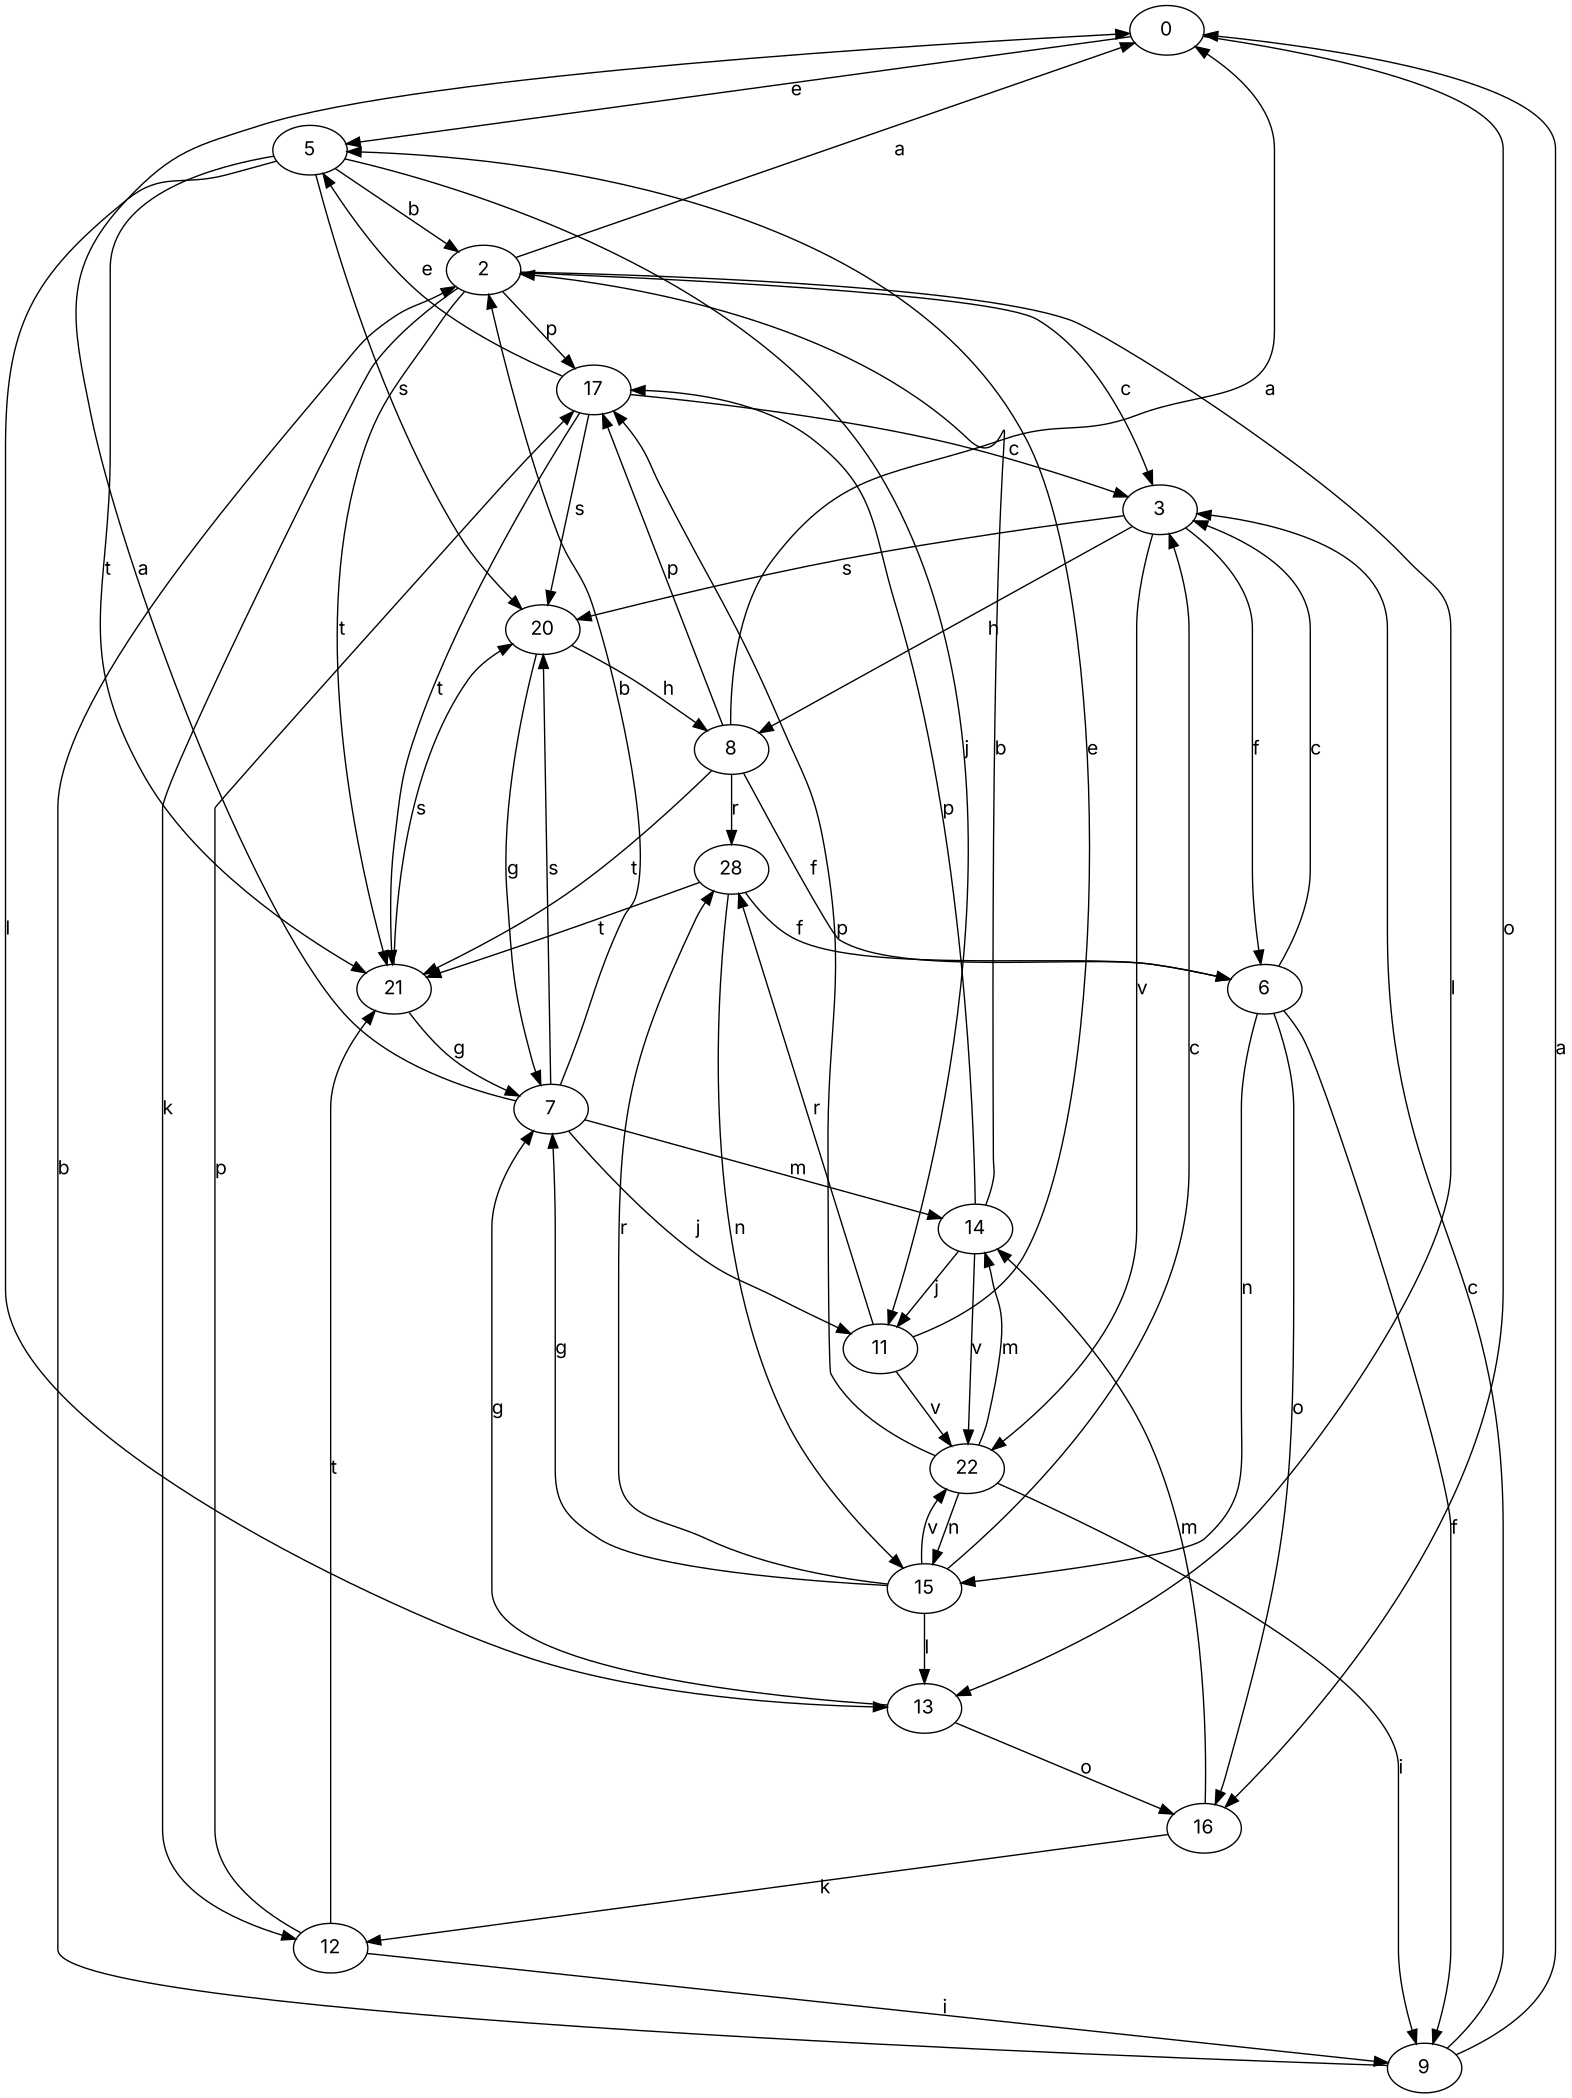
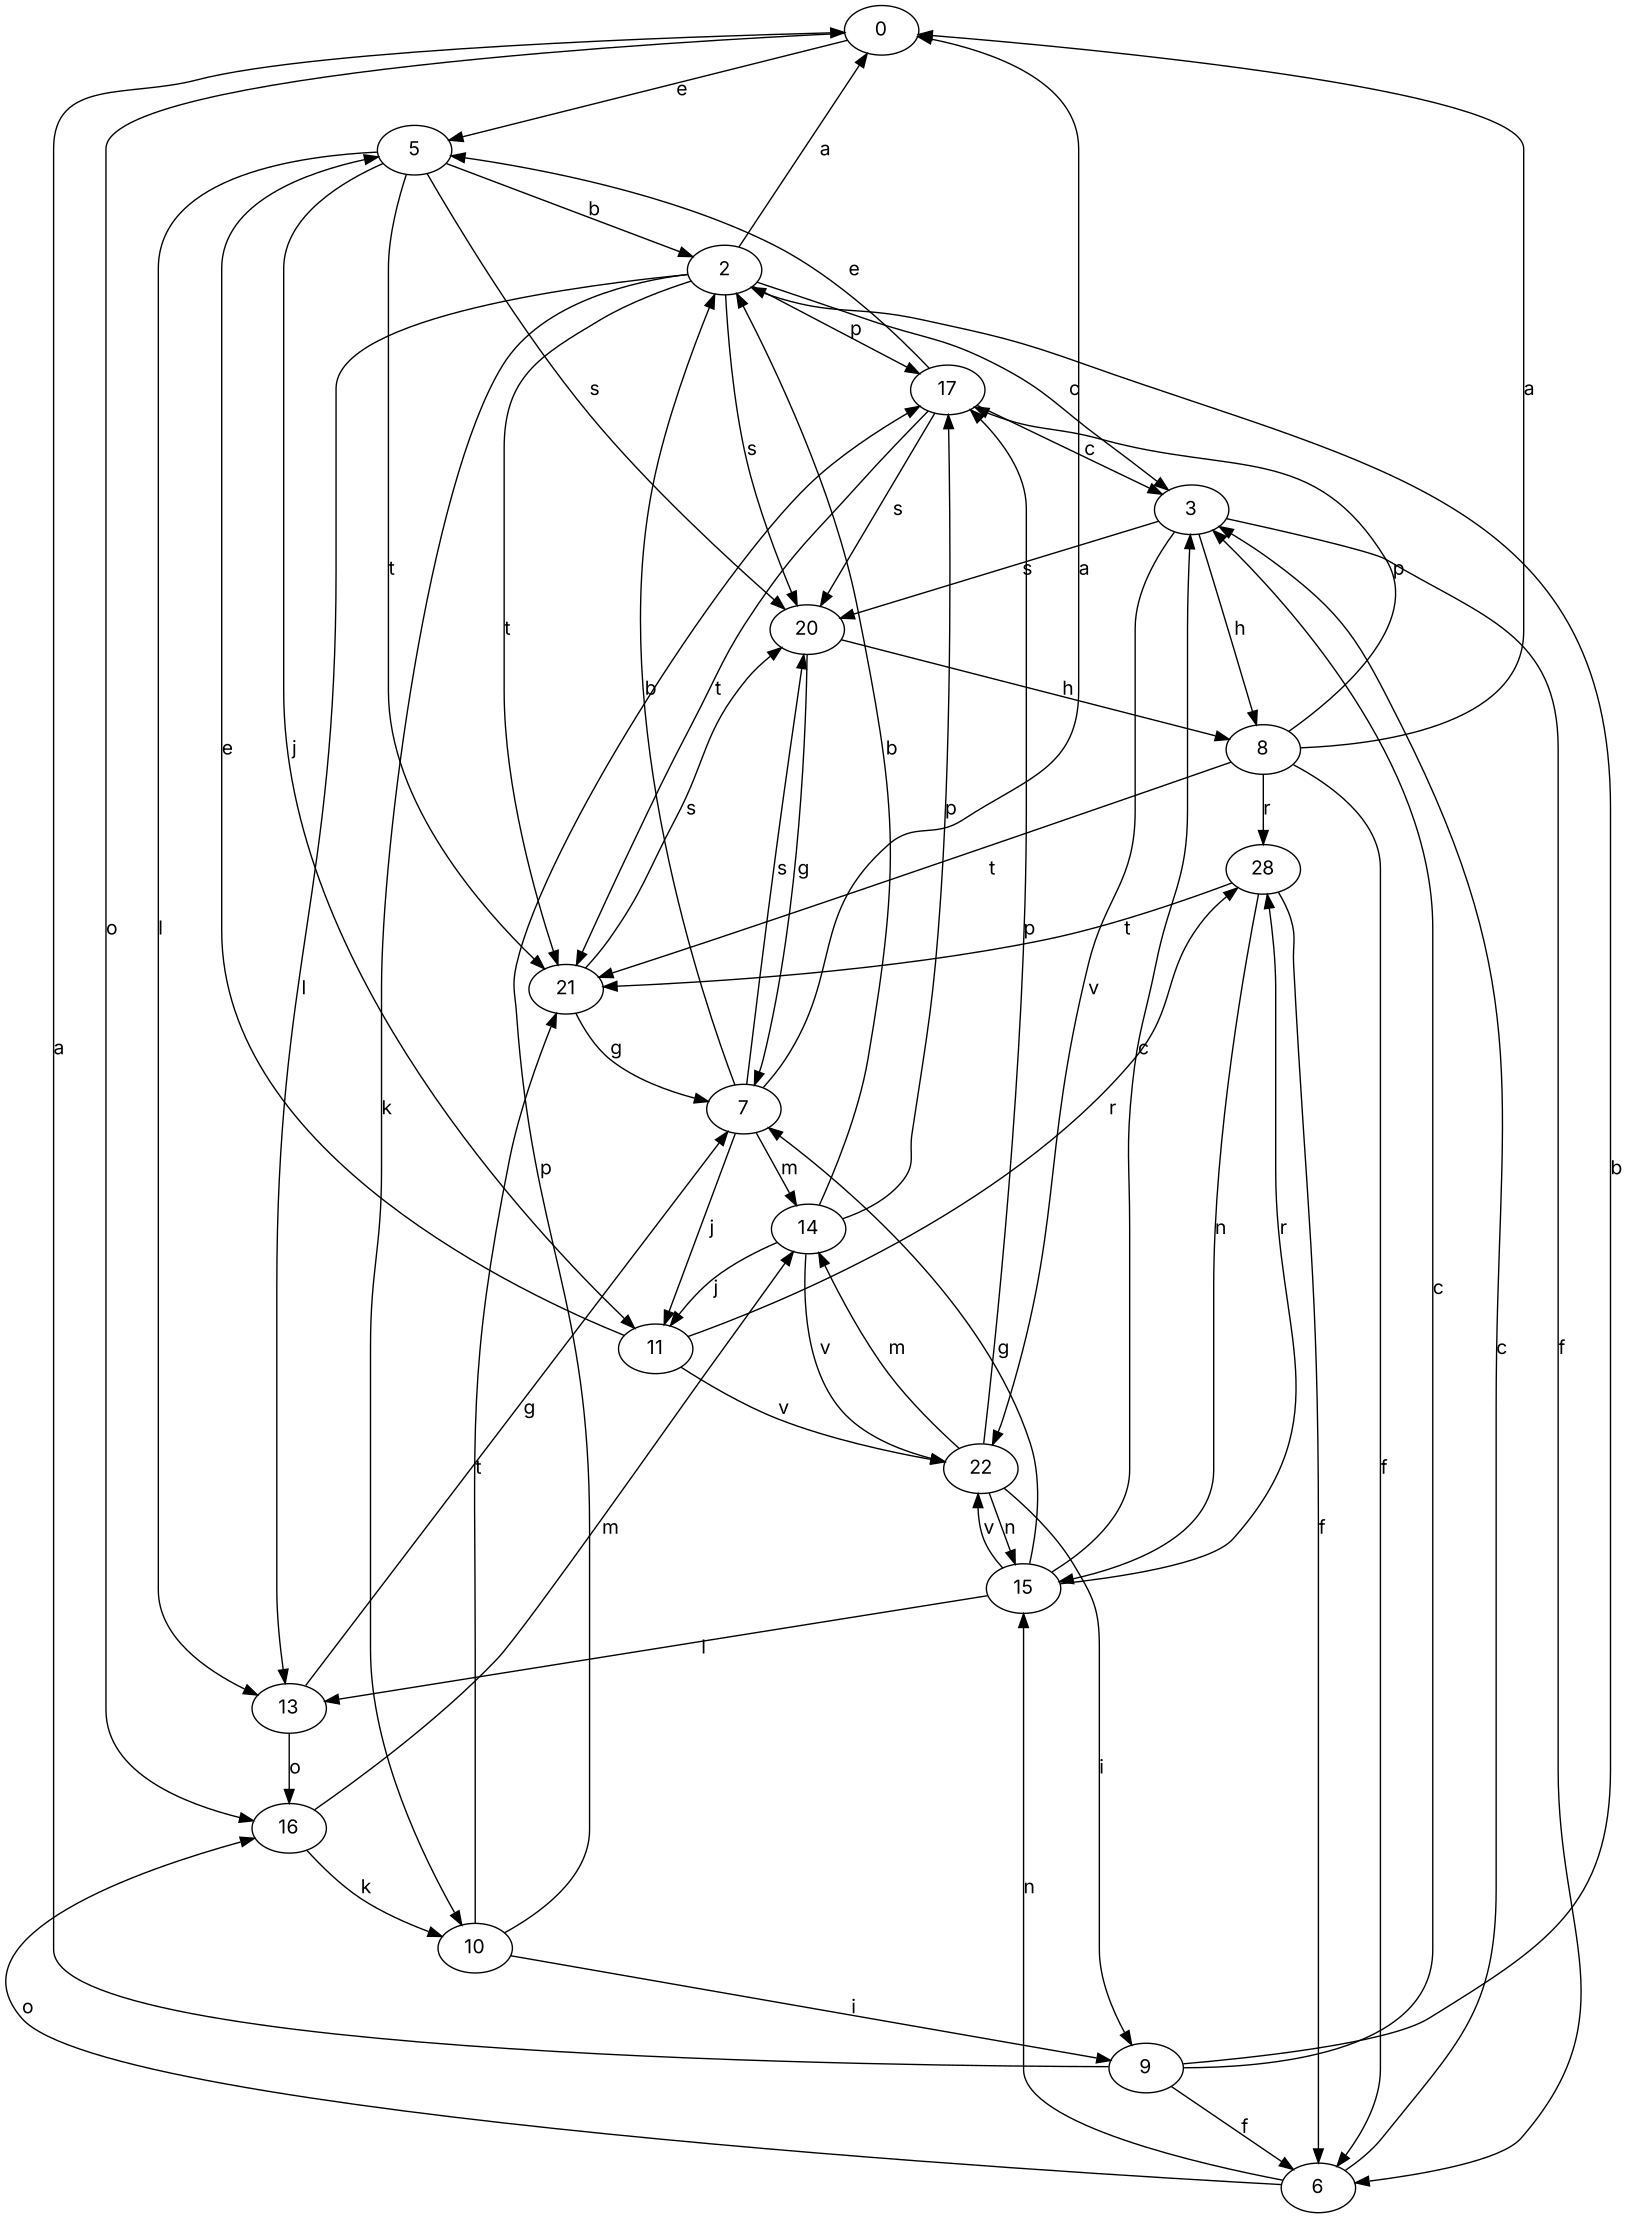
none -> (744, 447)
(1443, 1482) -> (1227, 2124)
(331, 1948) -> (475, 1948)
